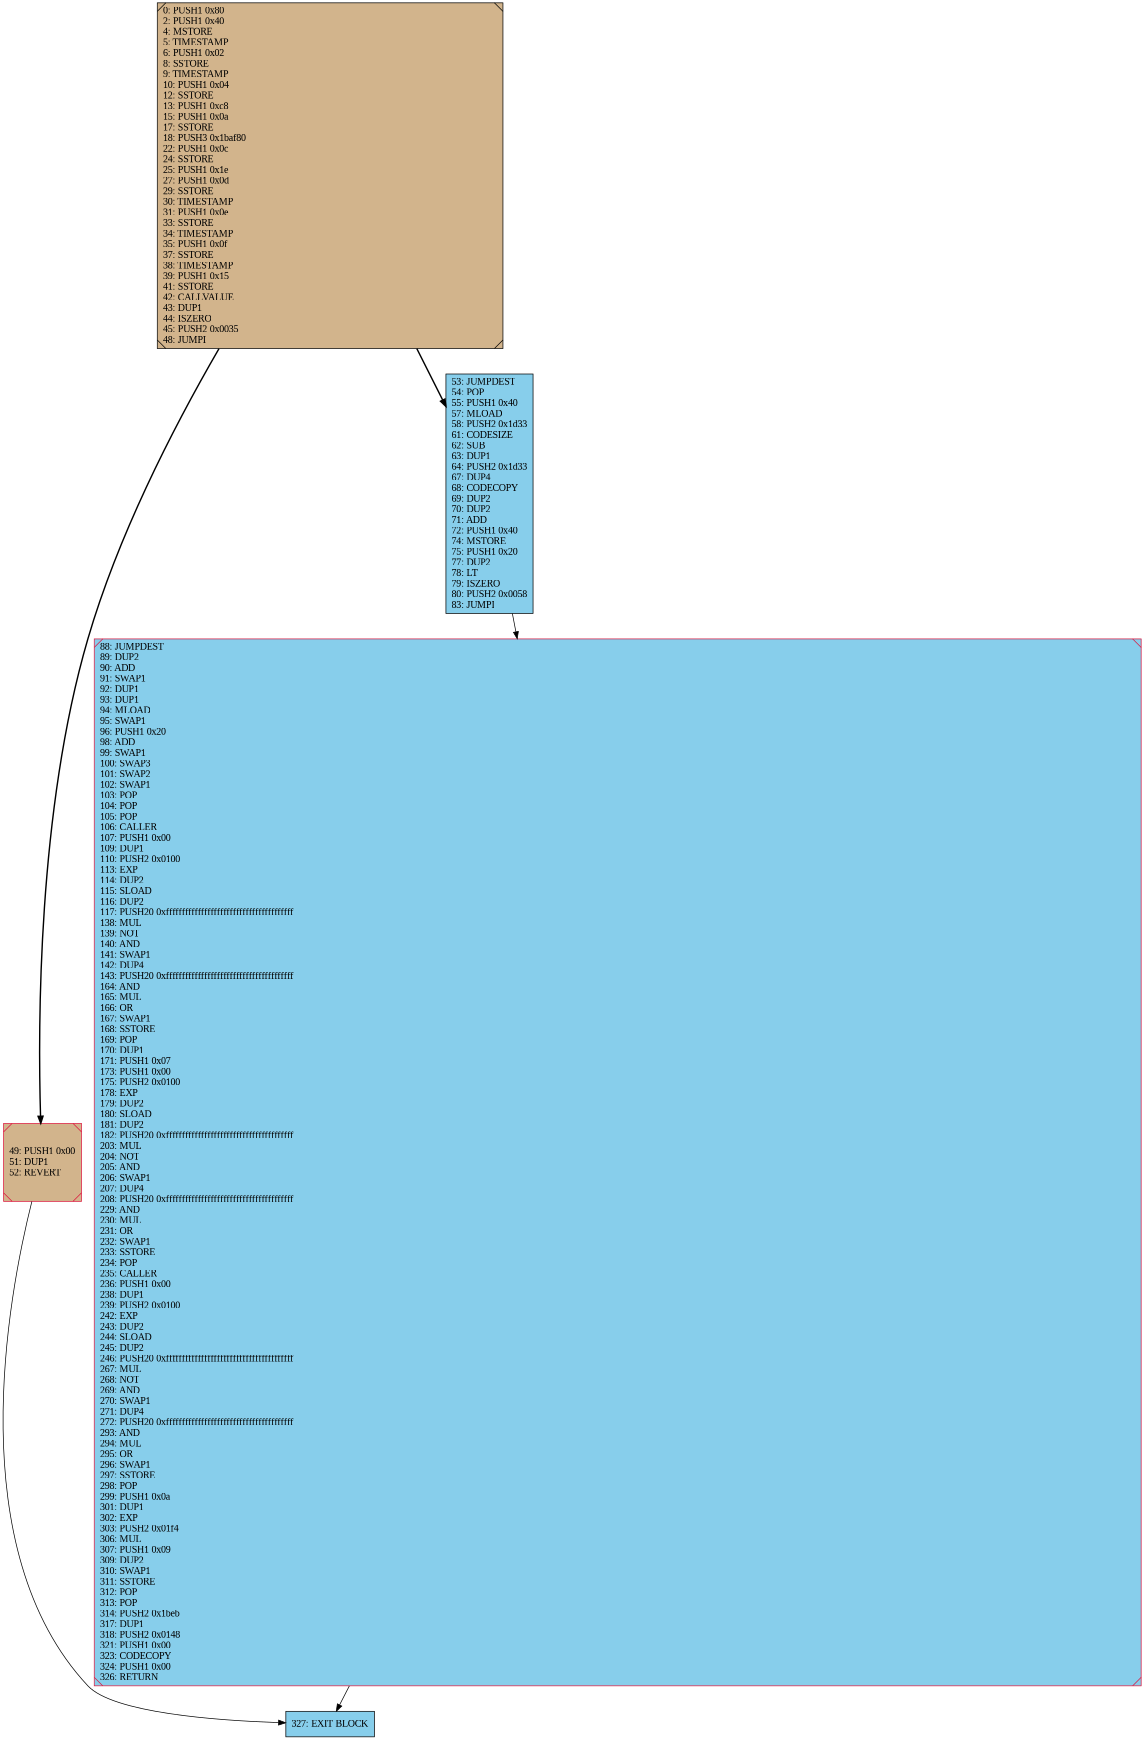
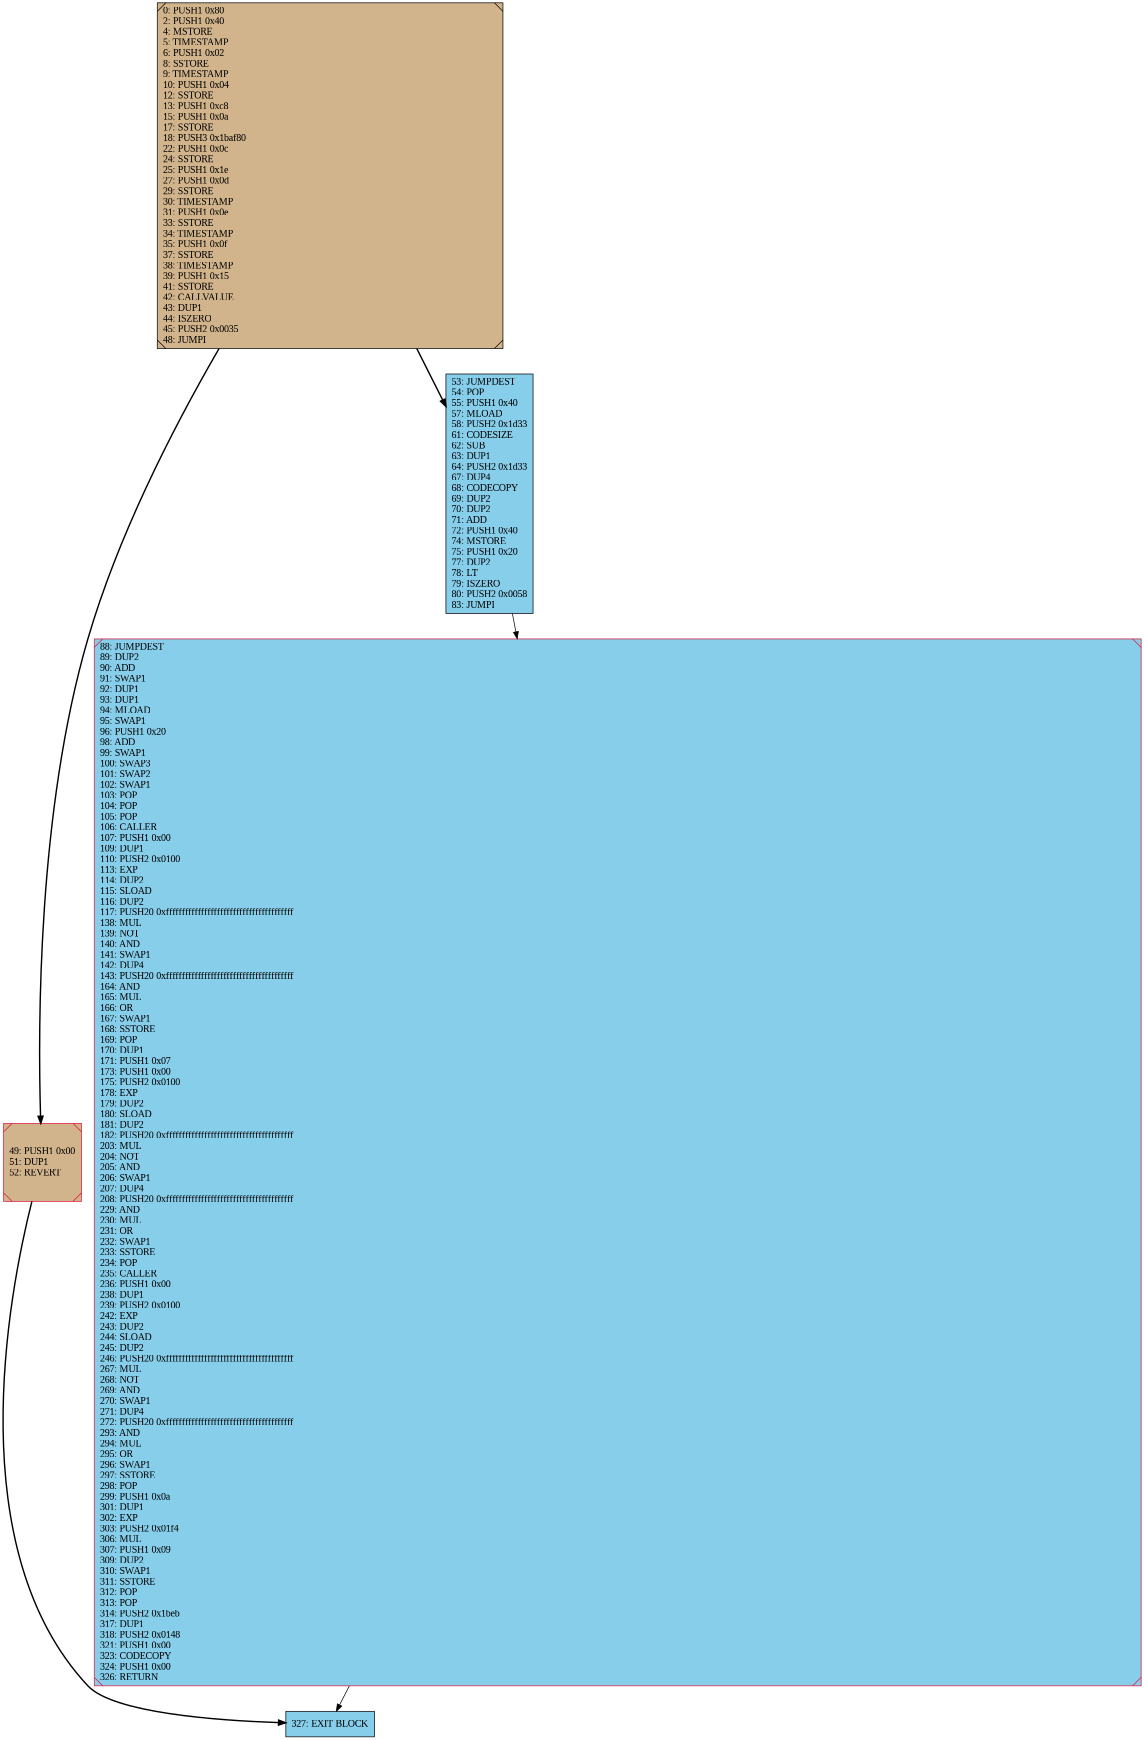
(19, 1549) -> (19, 1549)
